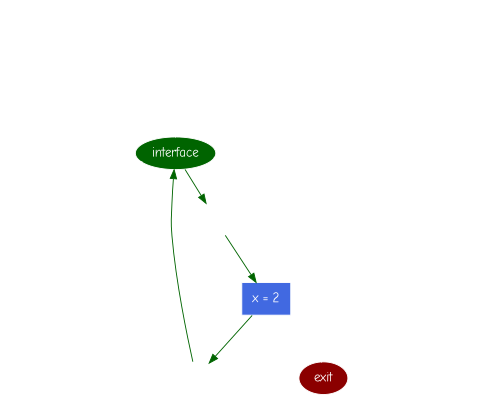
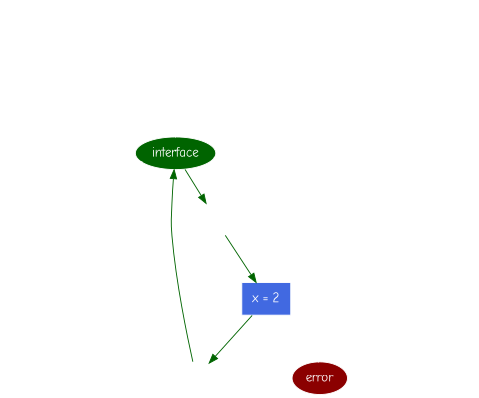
(323, 378) -> (320, 378)
